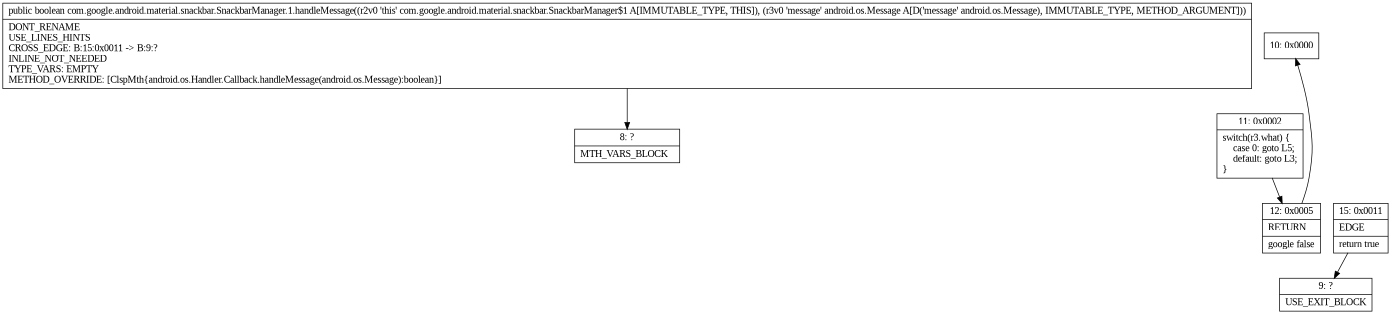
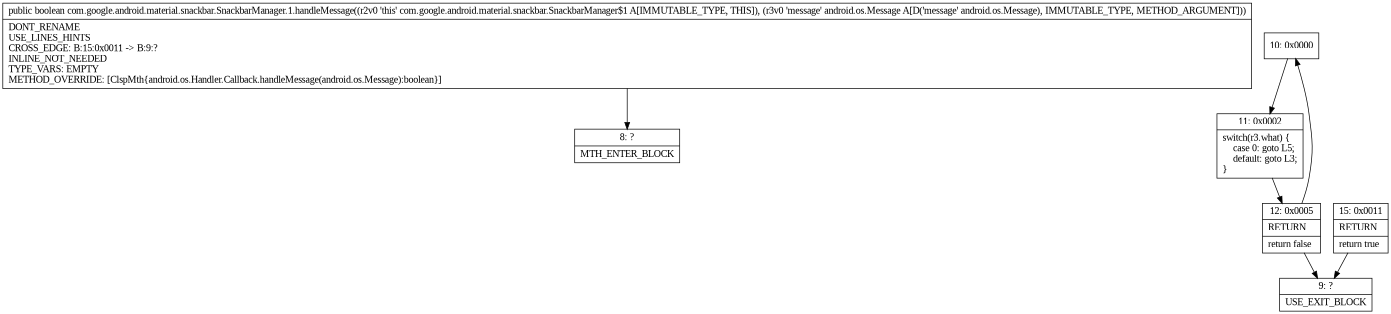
none -> (1280, 83)
(624, 154) -> (627, 154)
(1352, 227) -> (1358, 227)
(1292, 244) -> (1290, 244)
none -> (1309, 262)
